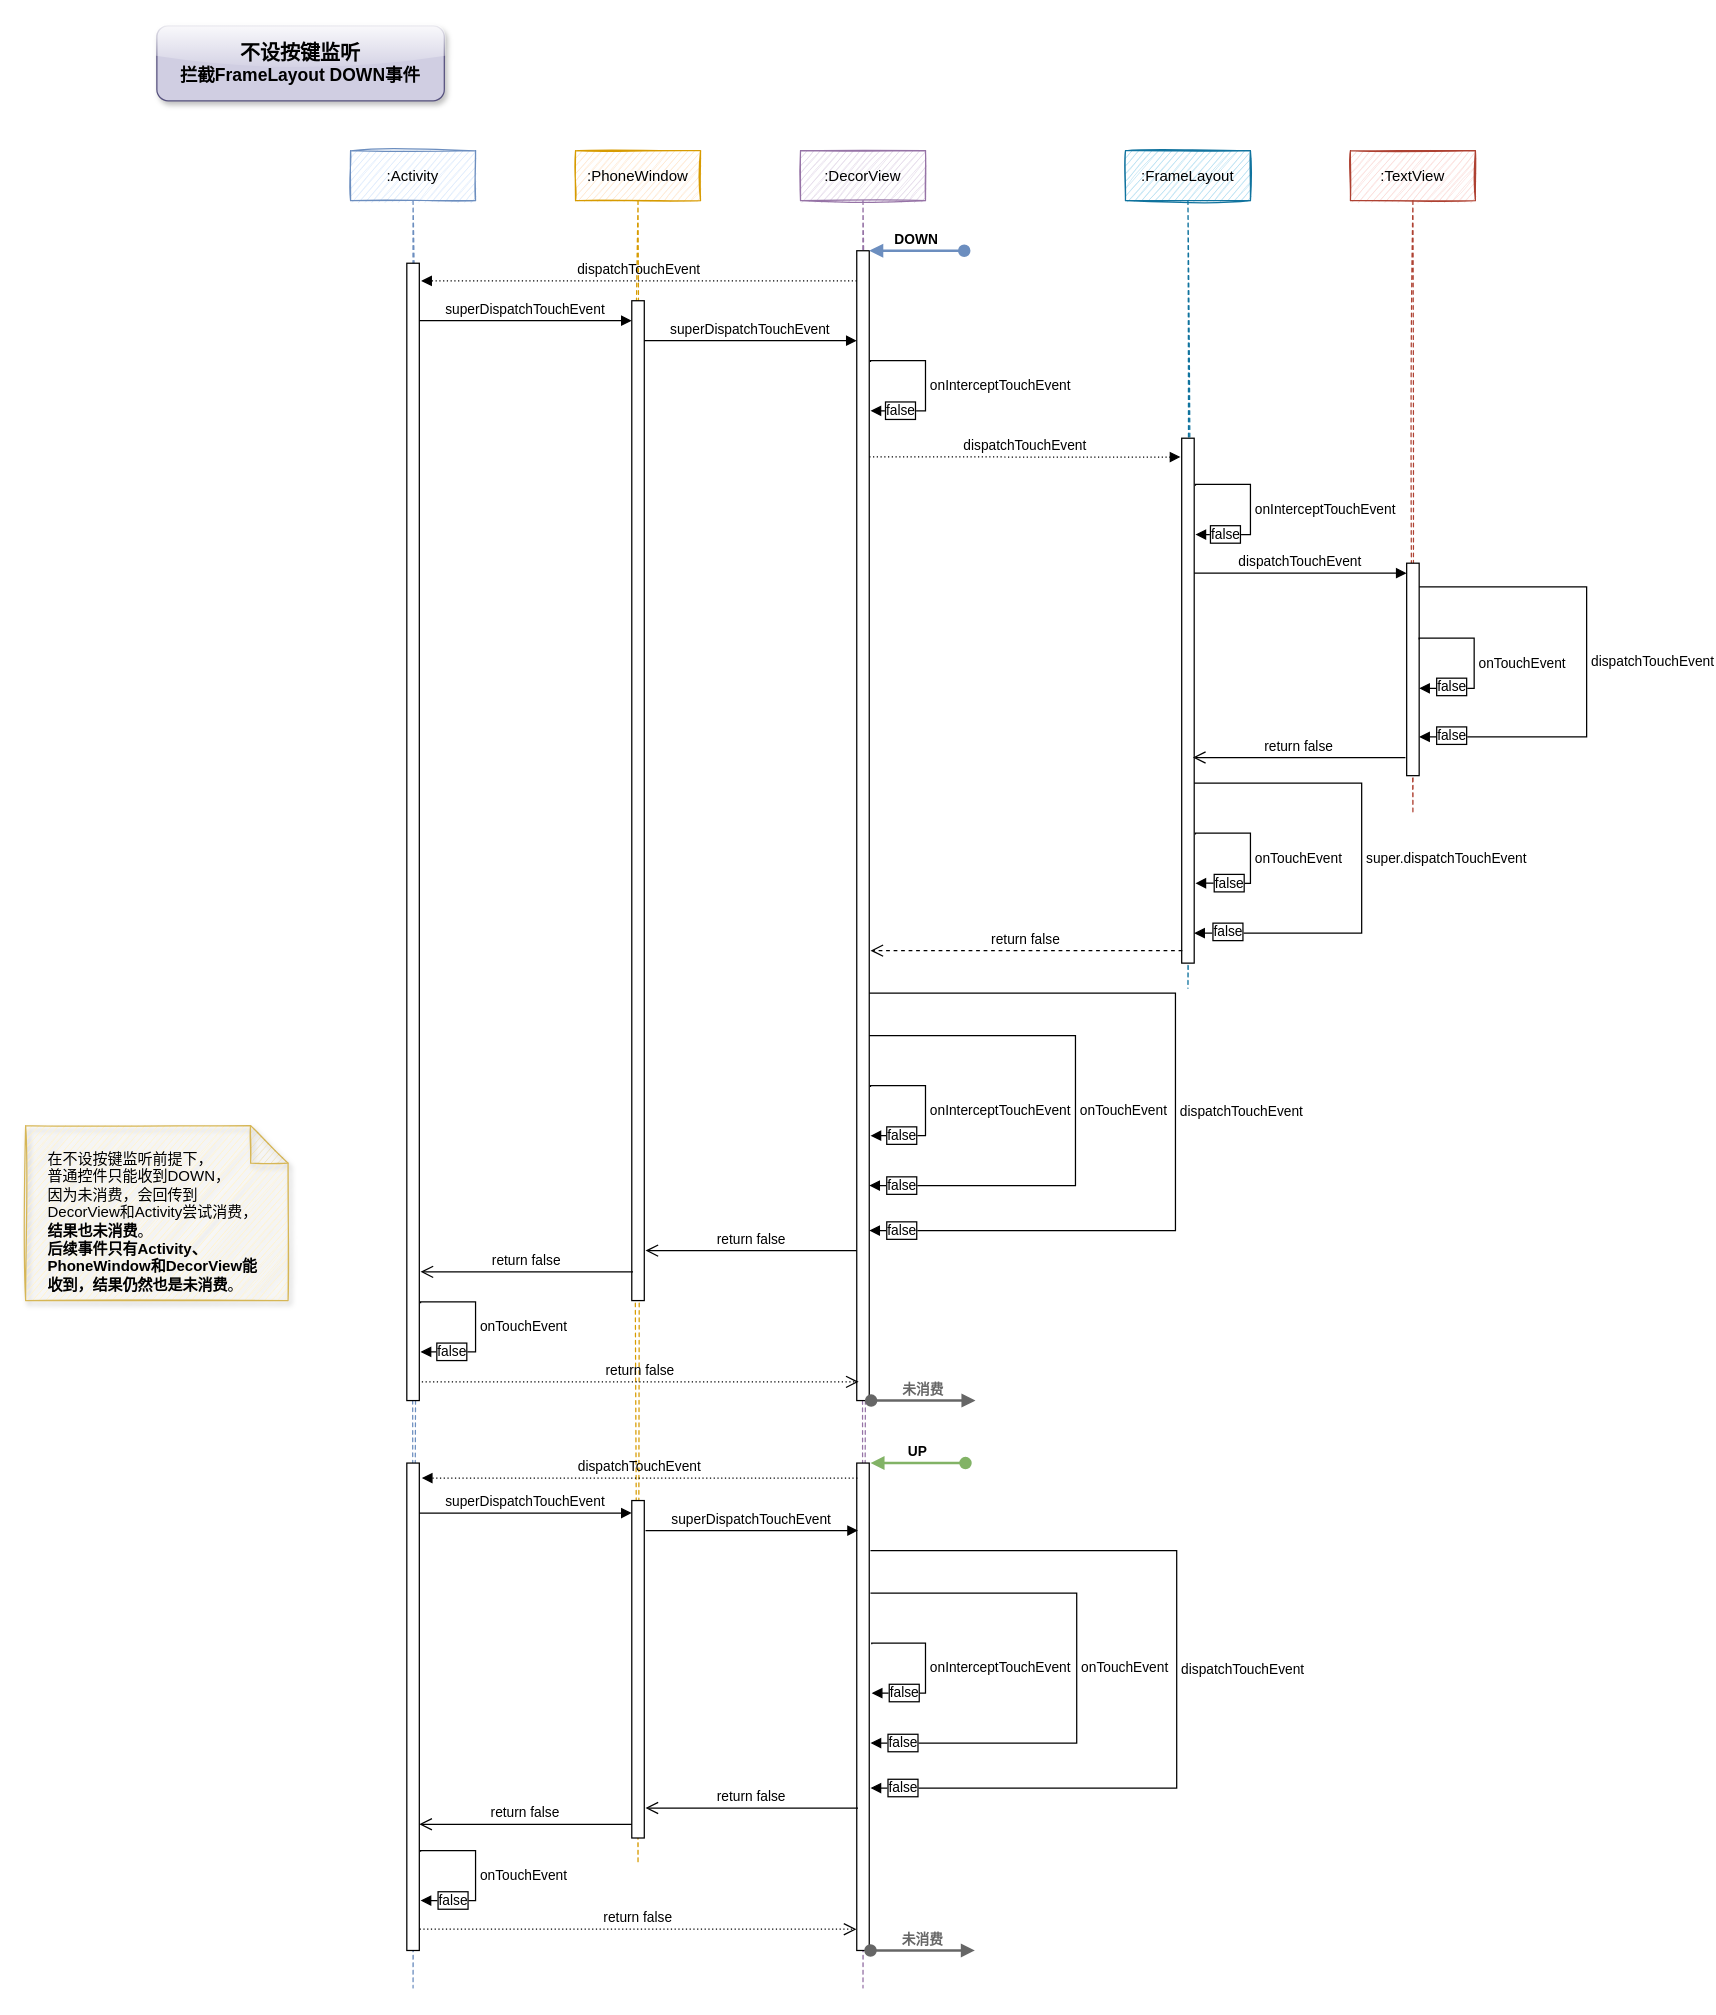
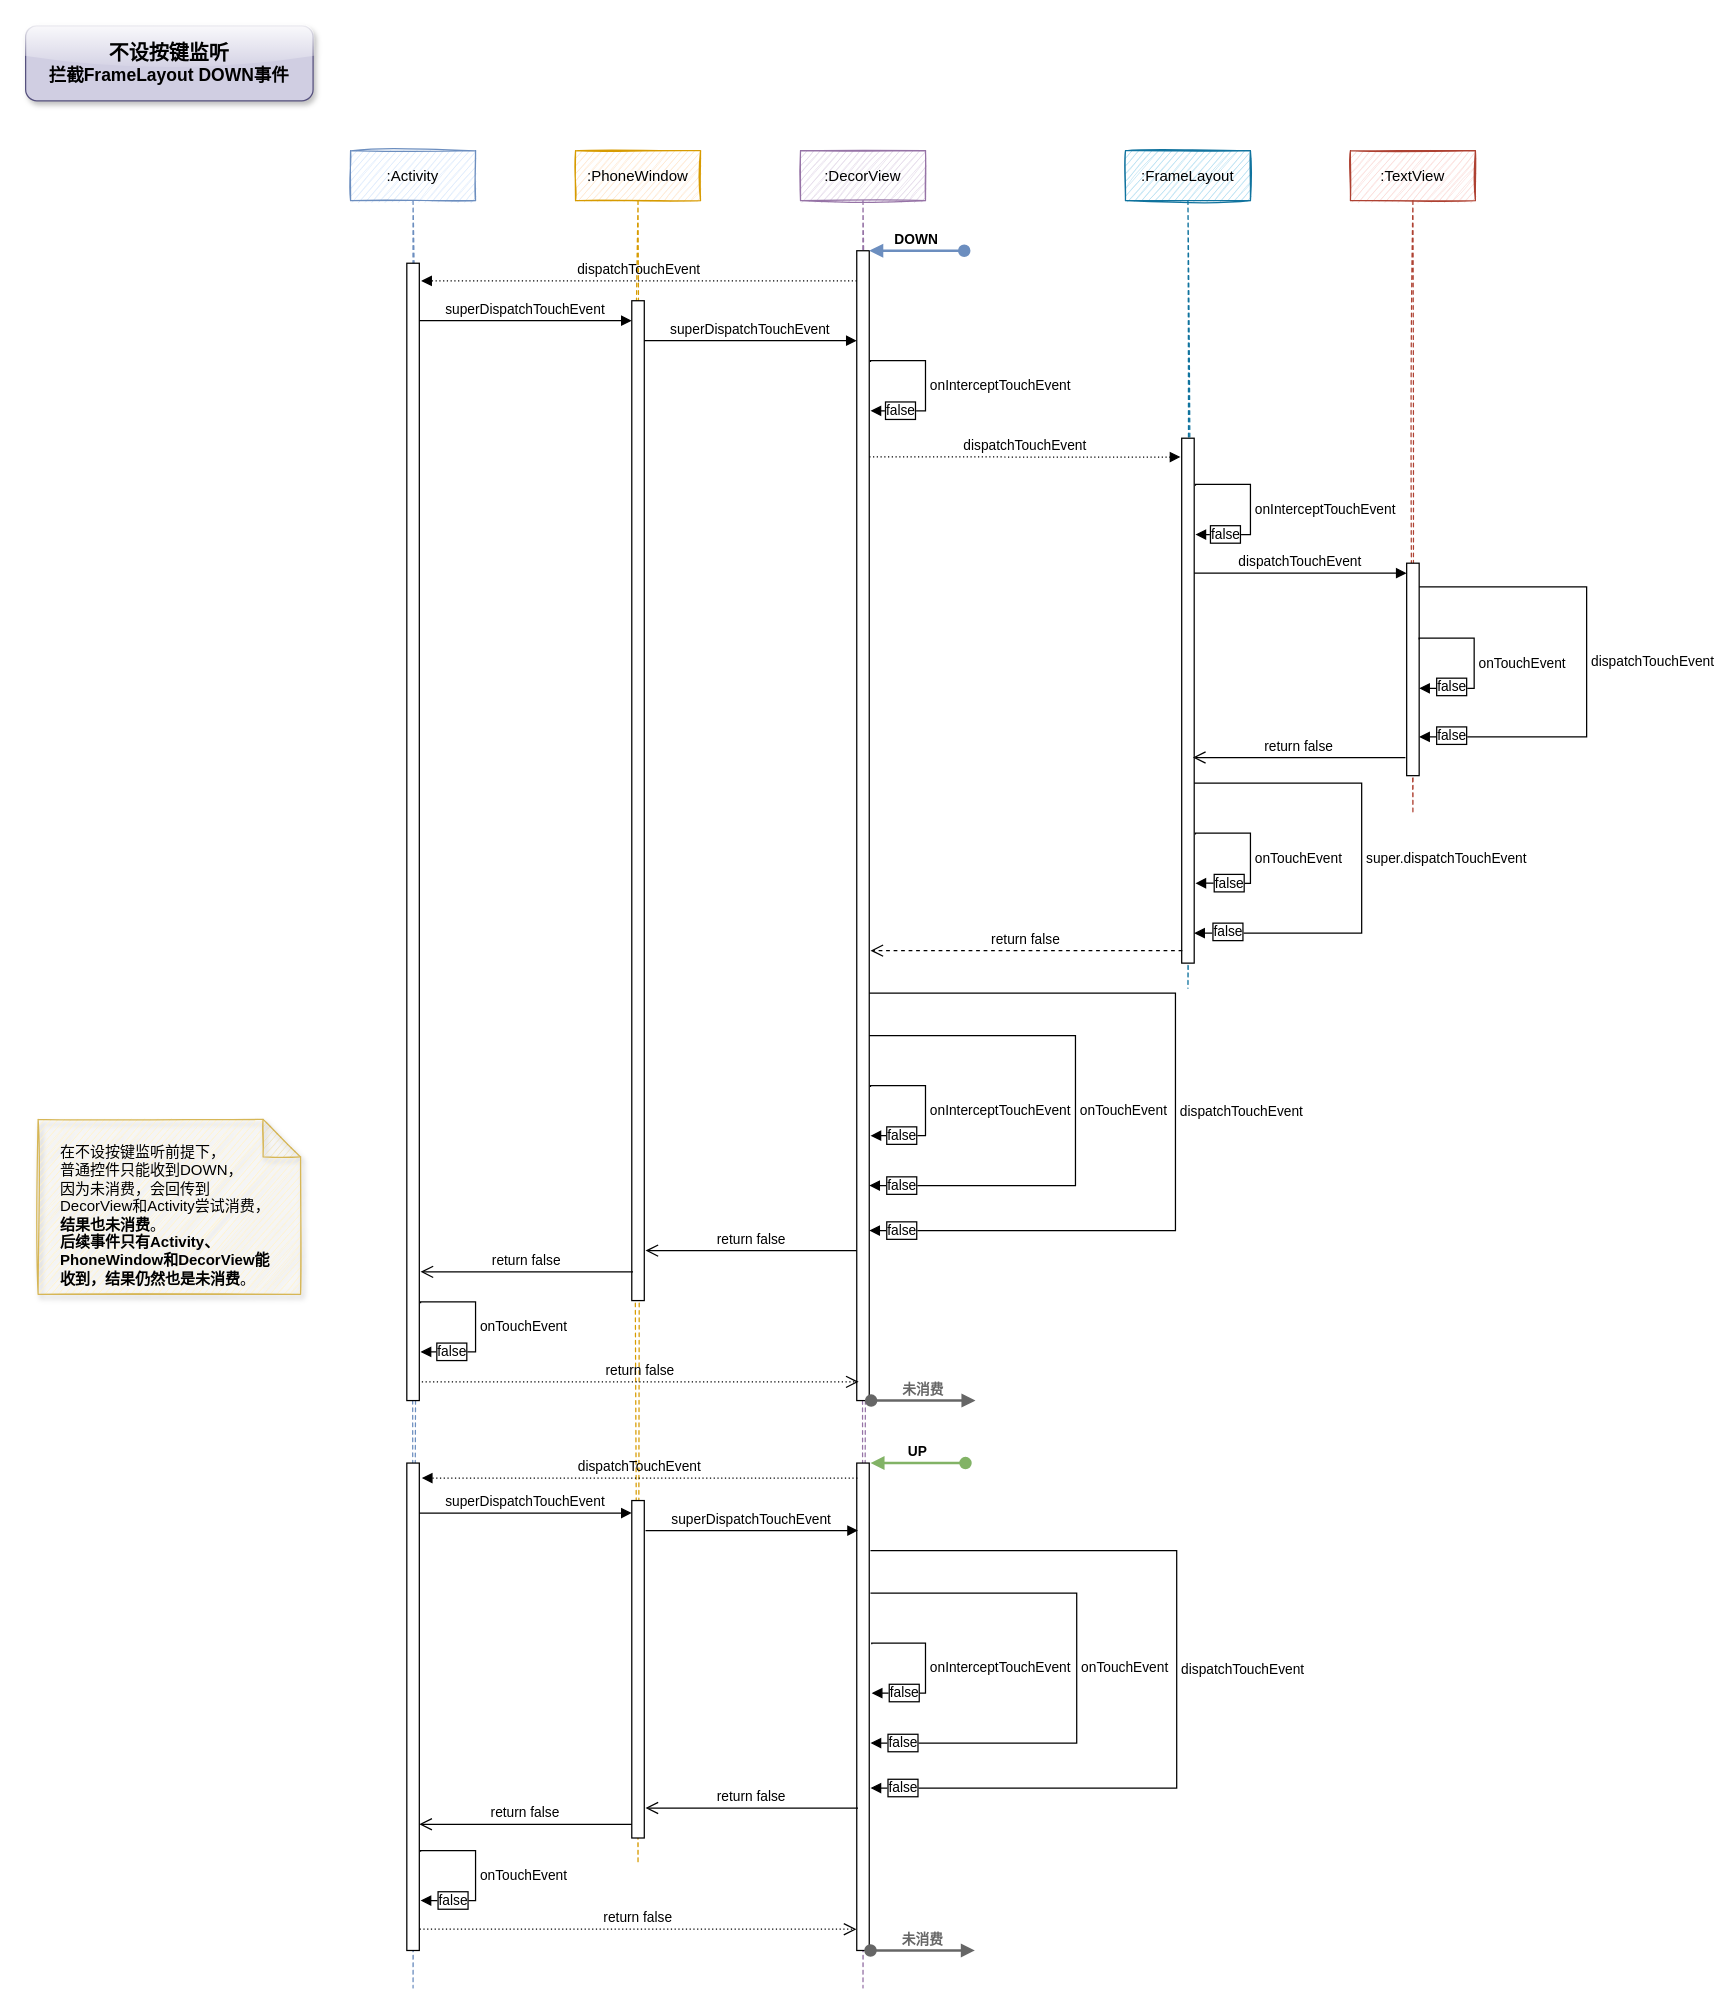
(301, 63) -> (169, 63)
(157, 1213) -> (169, 1207)
